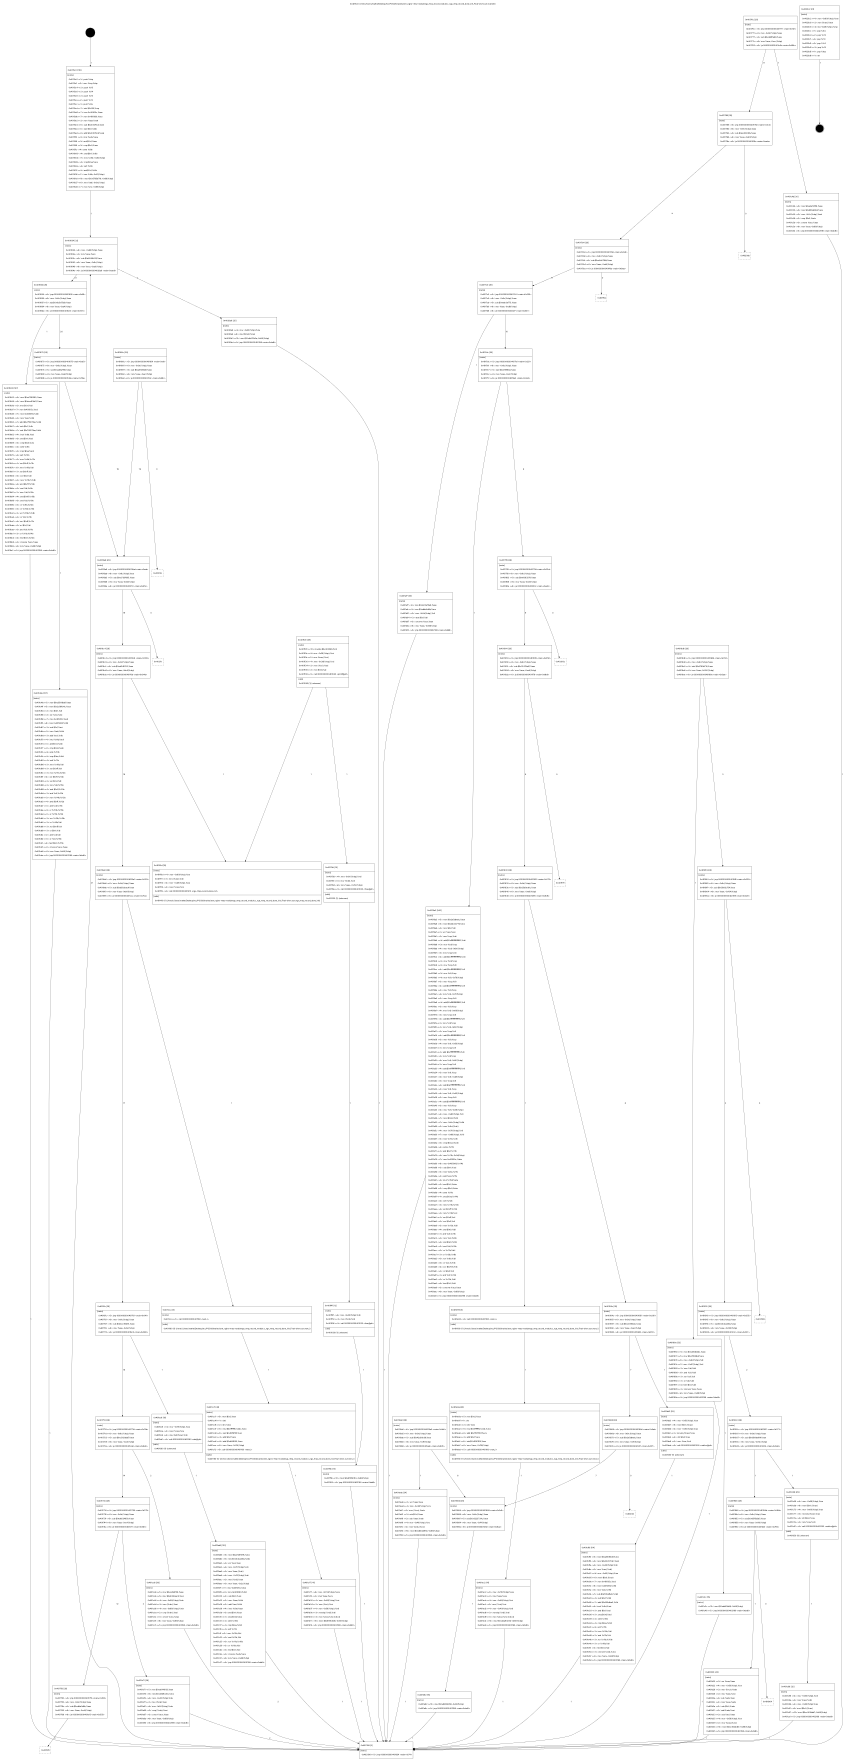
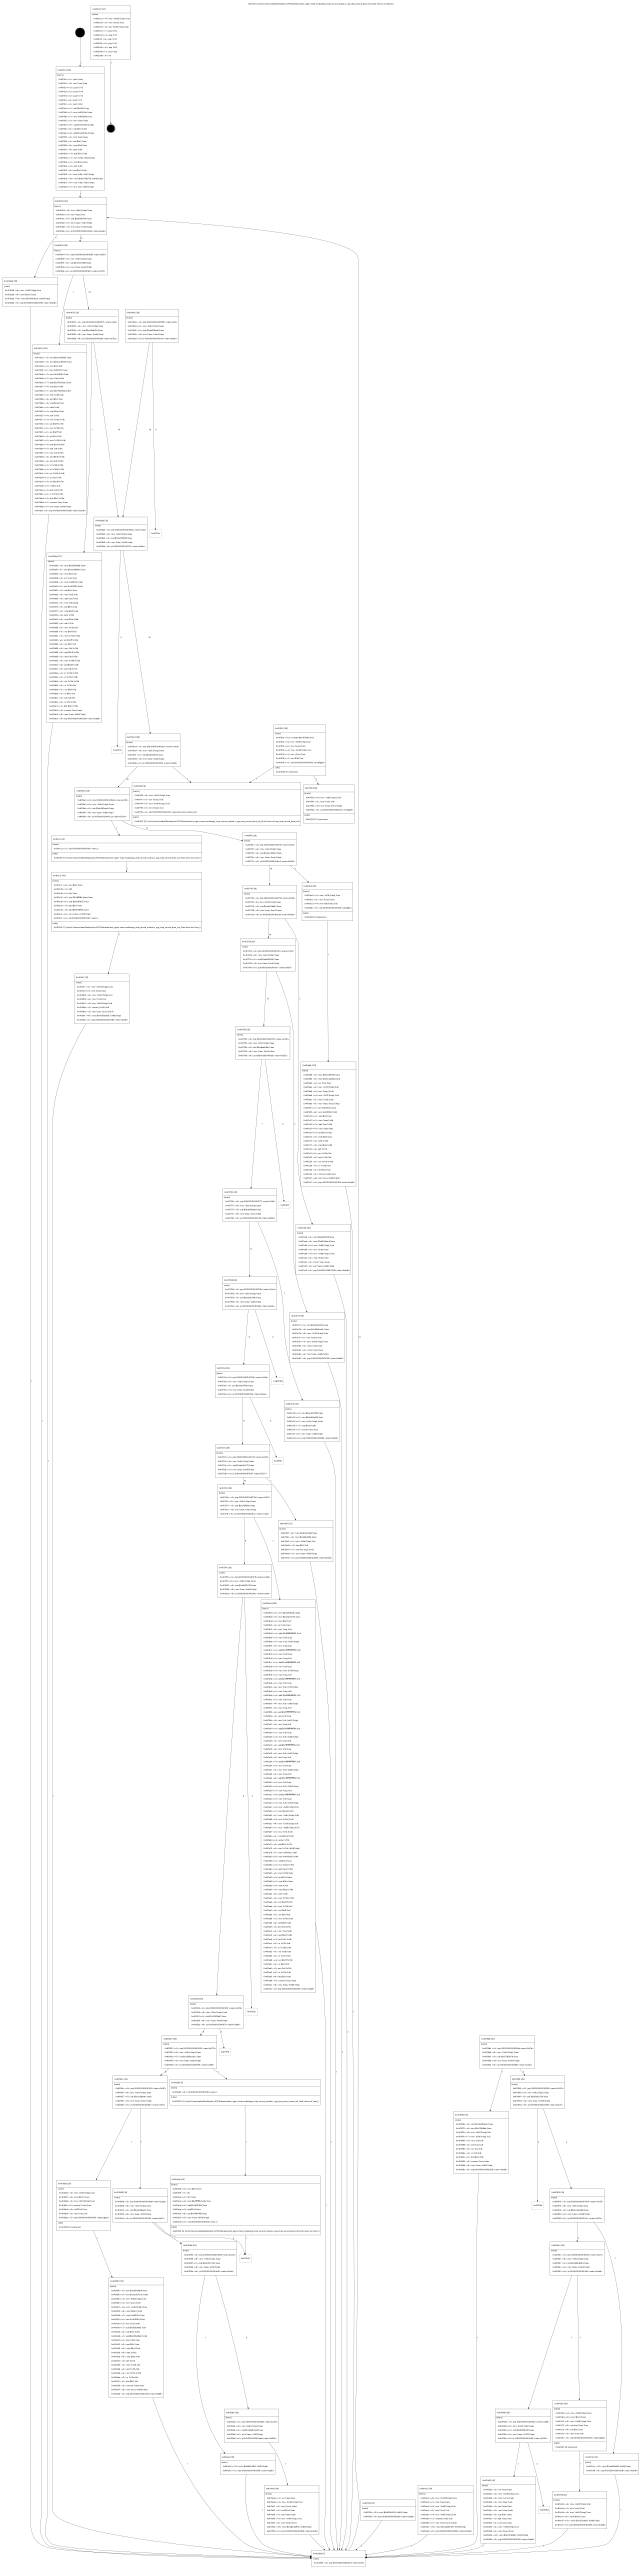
none -> (256, 1123)
(349, 1319) -> none
(448, 1473) -> (233, 2341)
(513, 1520) -> (245, 2244)
